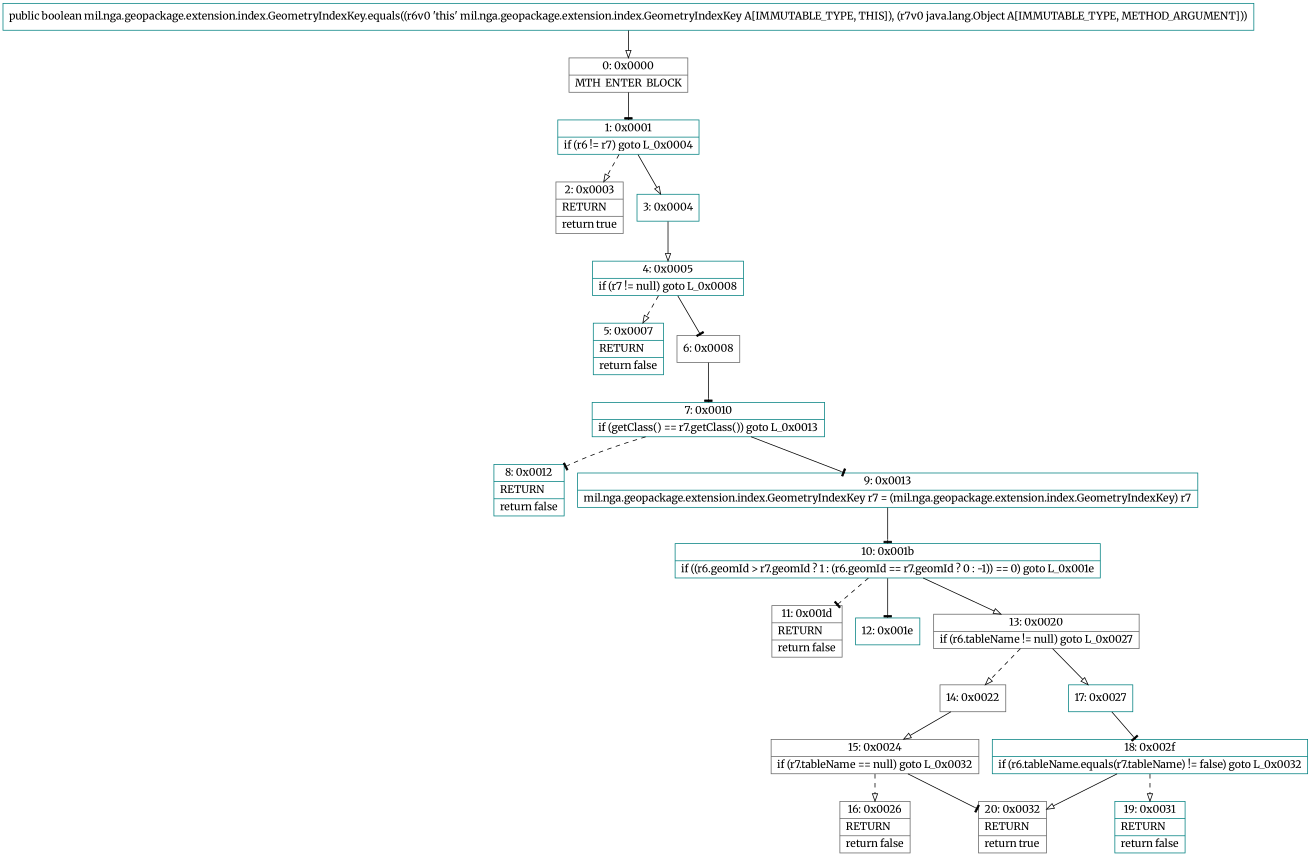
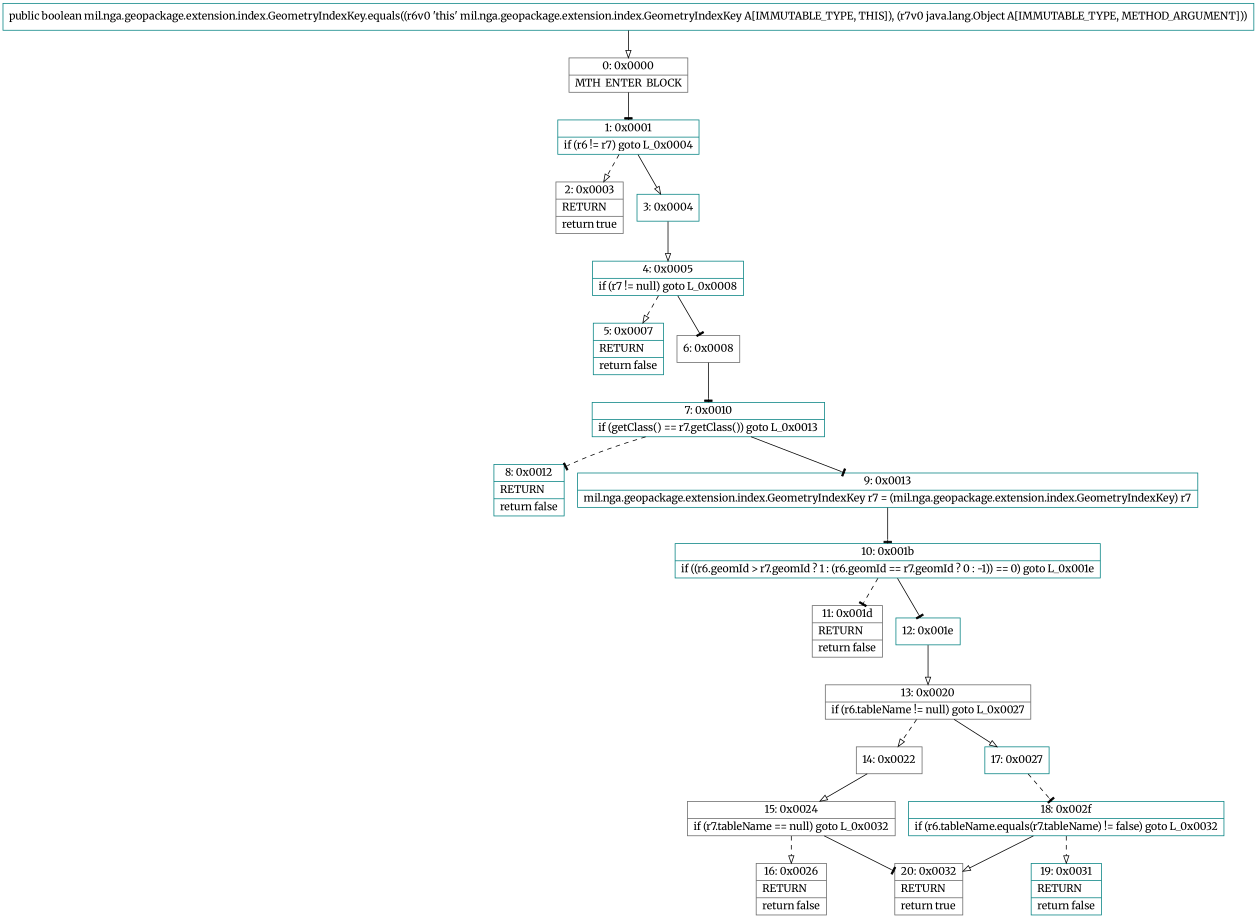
(959, 595) -> (928, 661)
(1122, 724) -> (1039, 786)
